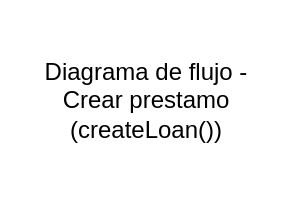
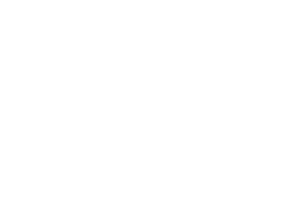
(147, 101) -> none
